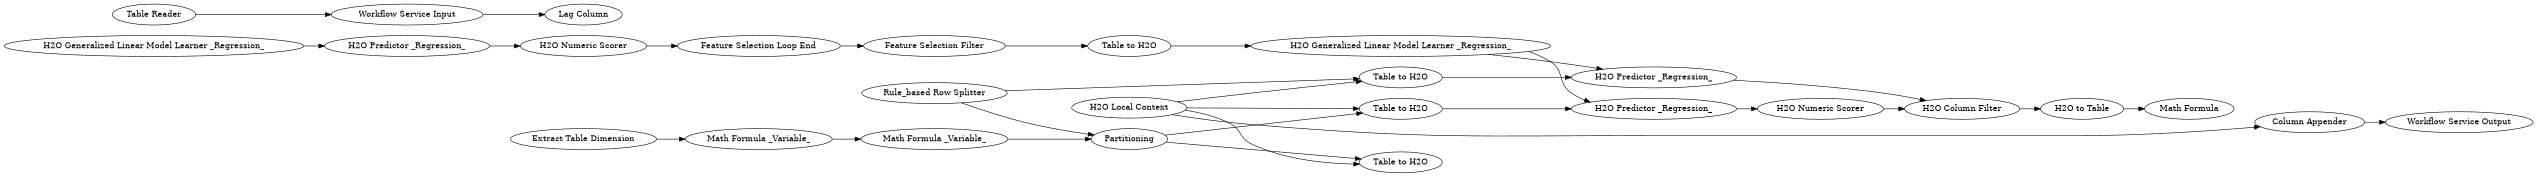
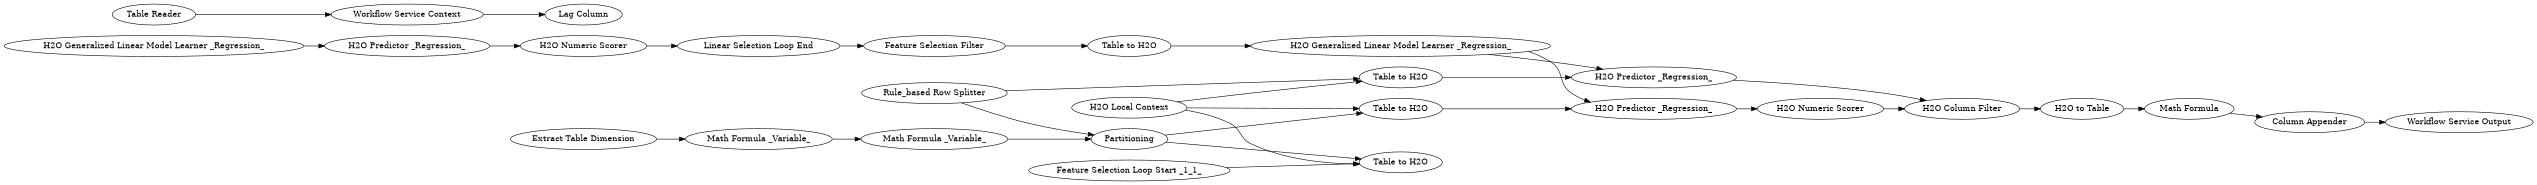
(407, 15) -> (407, 15)
(759, 46) -> (759, 46)
(1713, 136) -> (2243, 115)
none -> (1129, 171)
